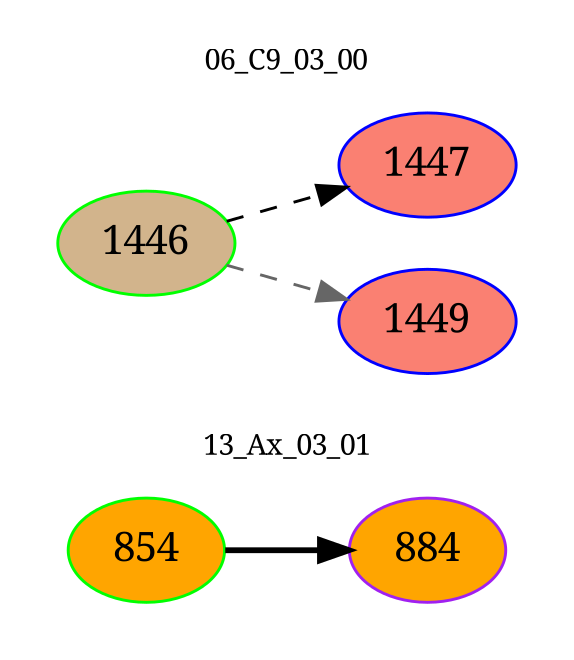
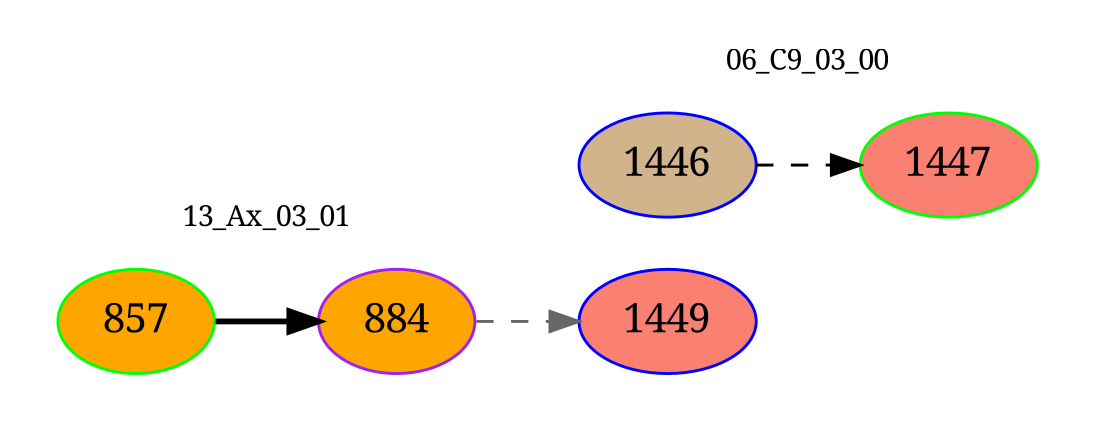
(428, 165) -> (949, 165)
(146, 243) -> (668, 165)
(273, 278) -> (517, 321)
(146, 550) -> (136, 321)
